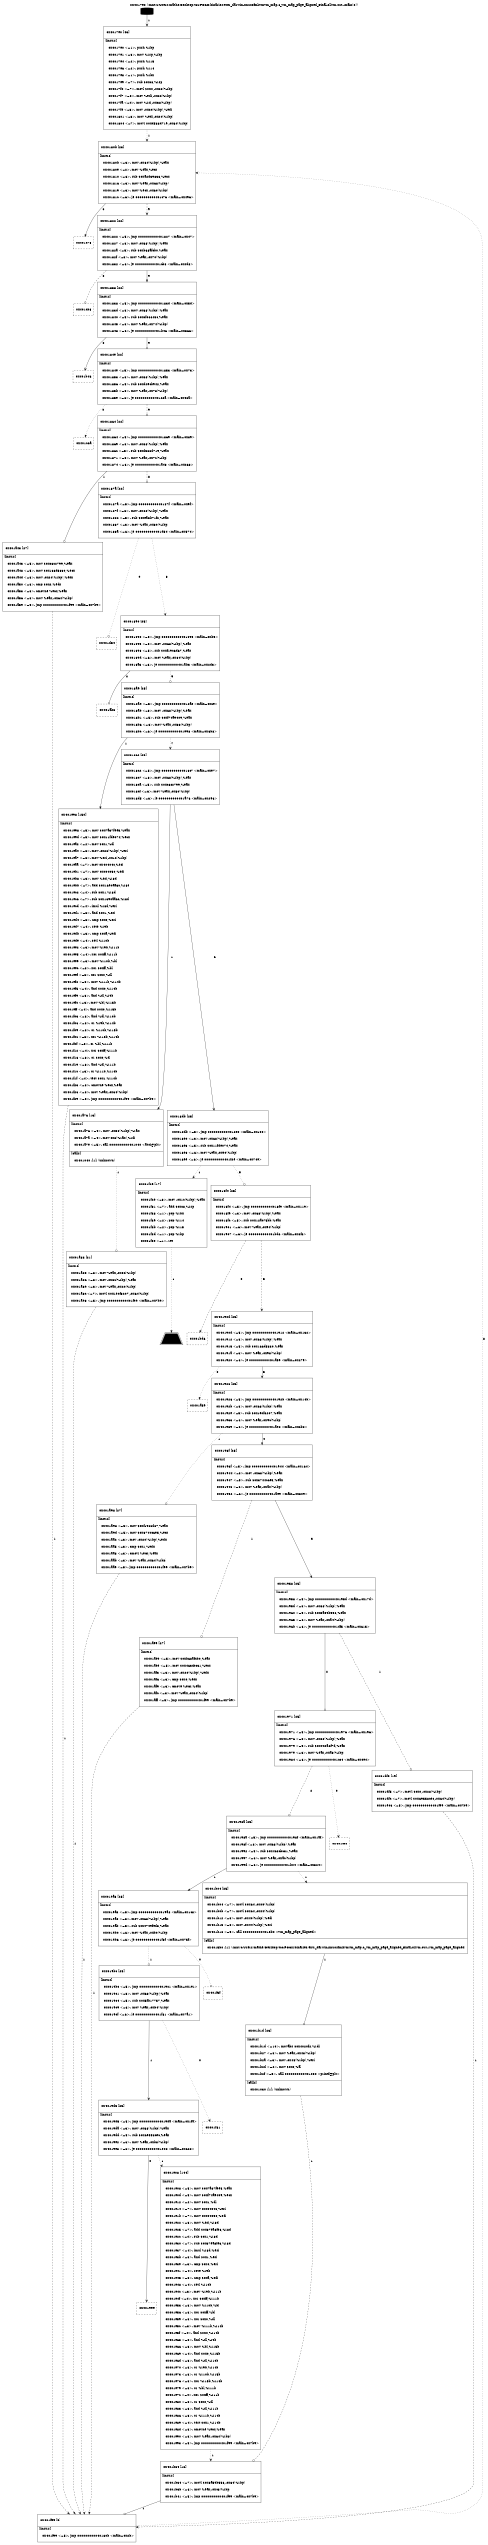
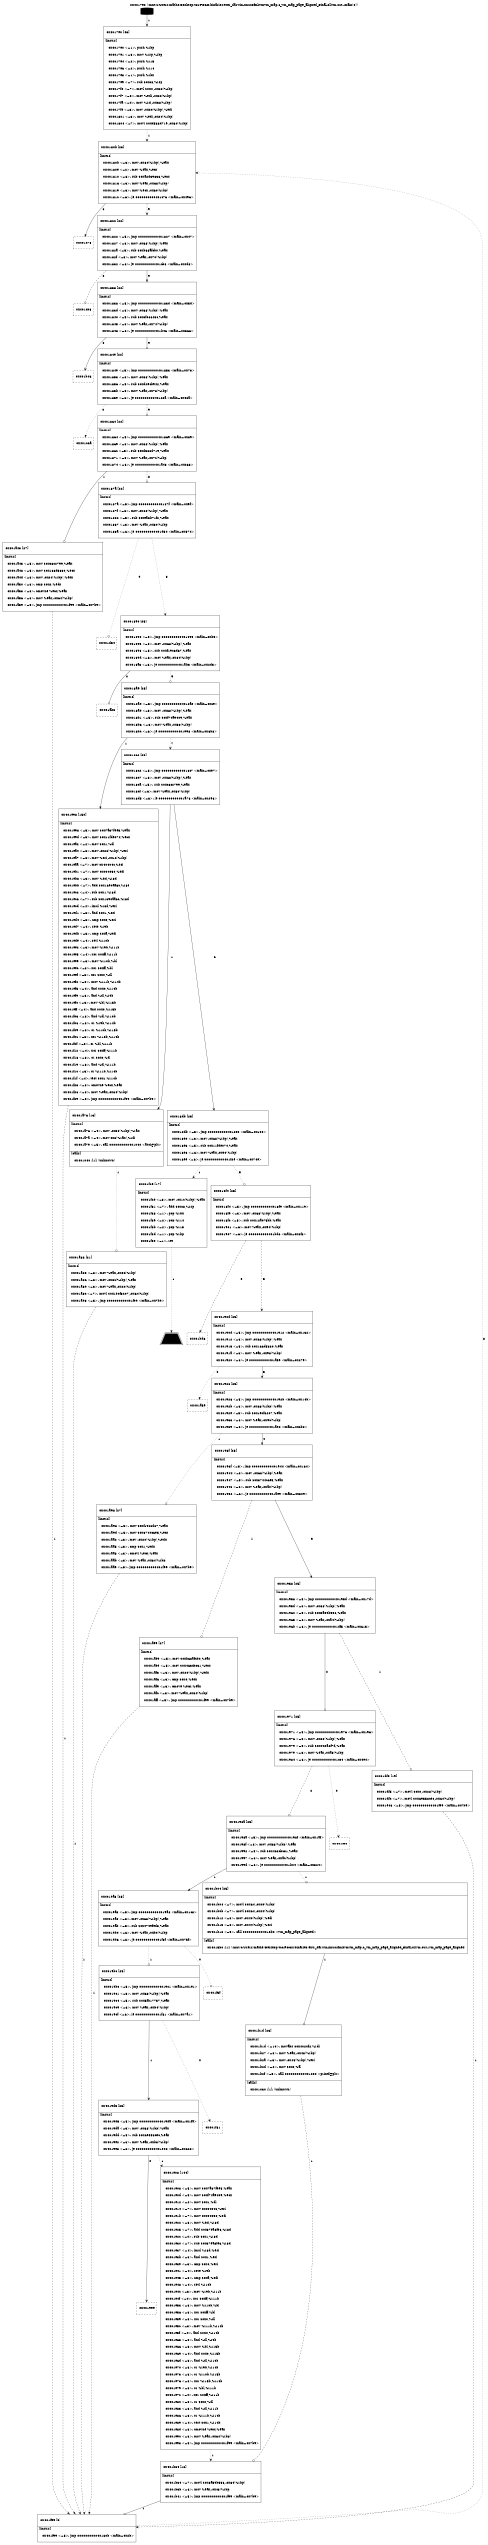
(302, 1876) -> (302, 1877)
